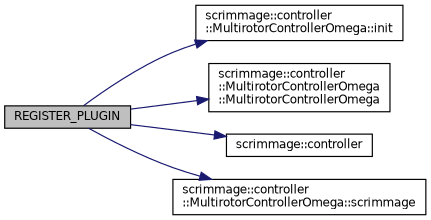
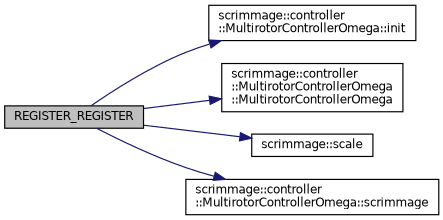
(68, 117) -> (74, 117)
(299, 145) -> (312, 145)
